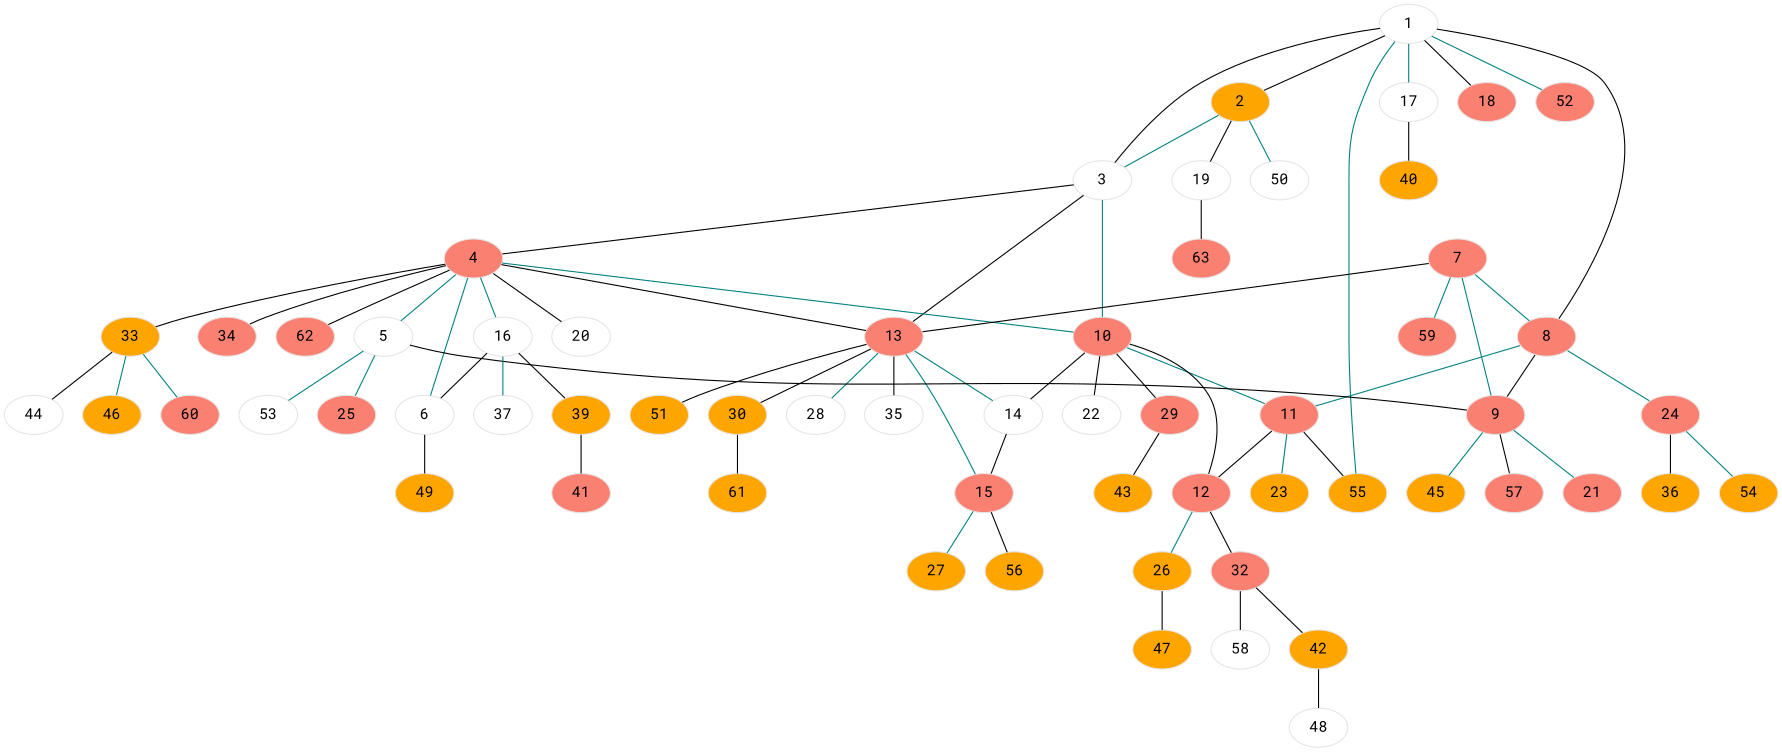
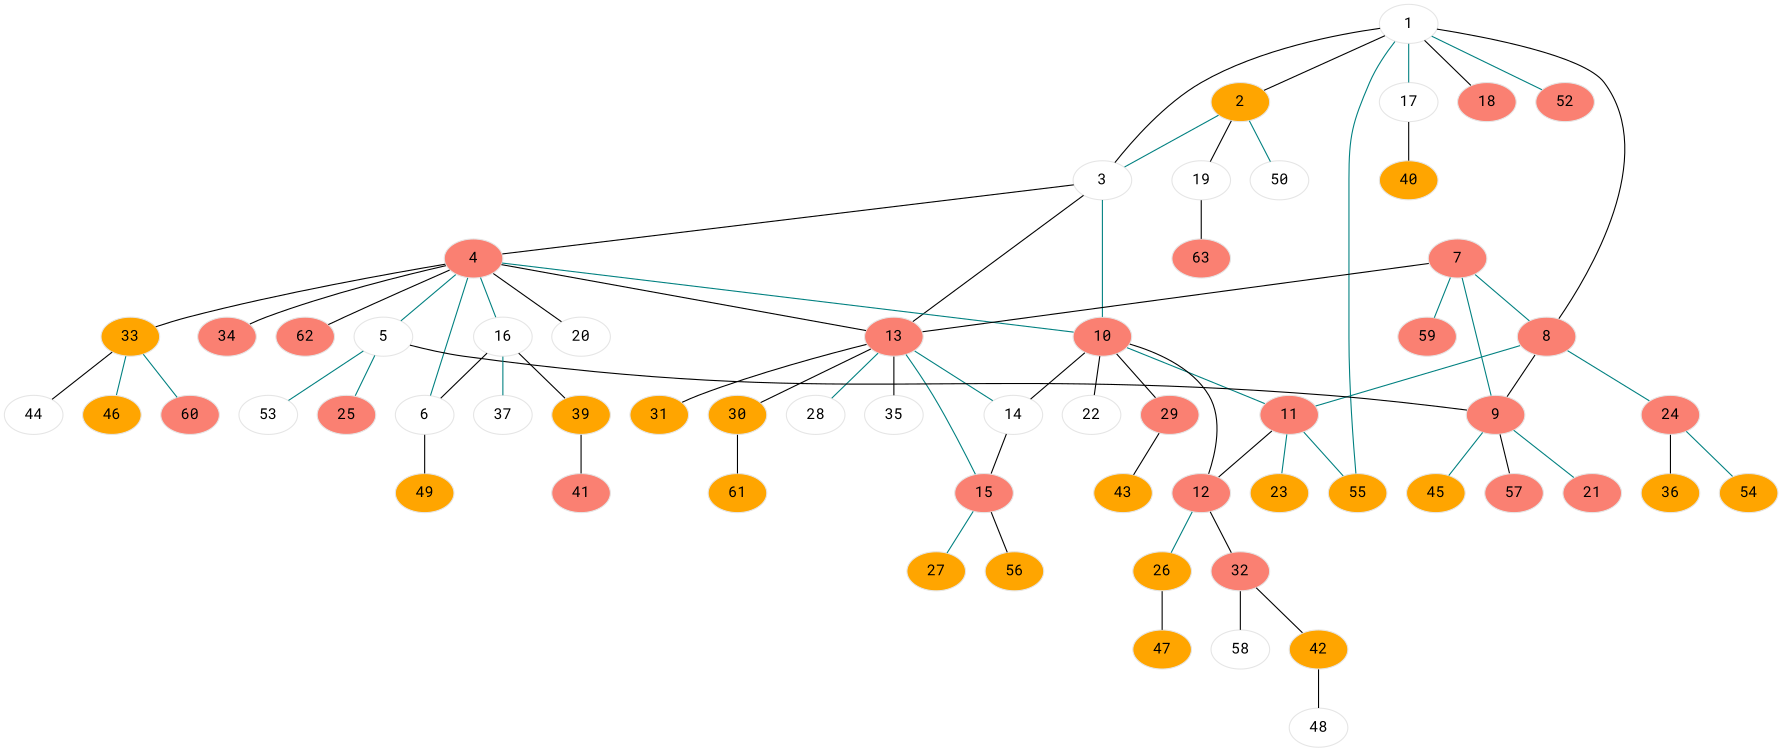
(659, 415) -> (659, 415)
(1323, 454) -> (1323, 454)
